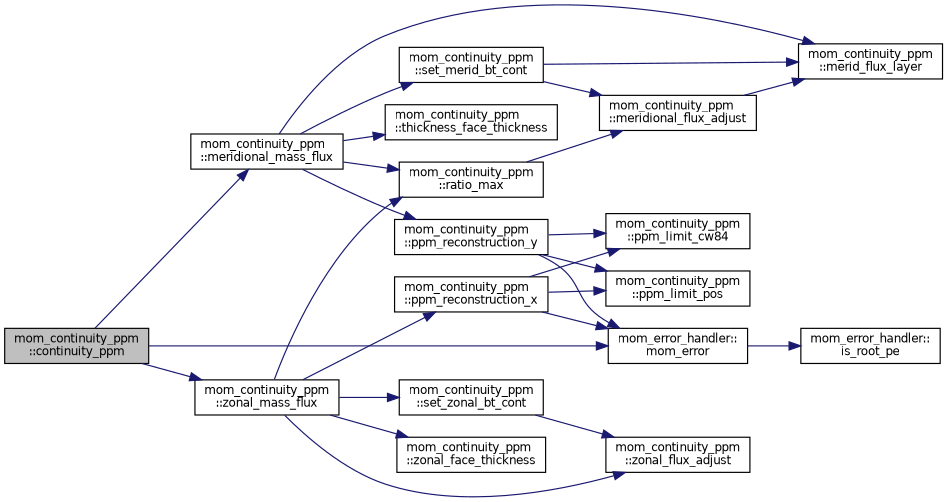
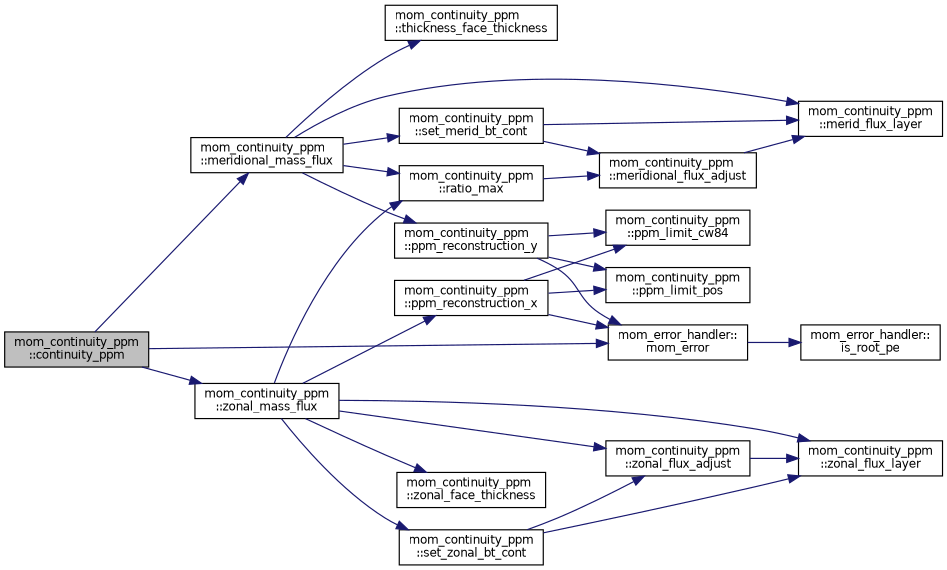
none -> (871, 458)
